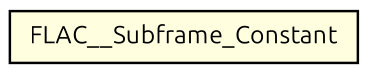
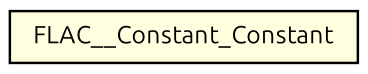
(184, 37) -> (184, 37)
